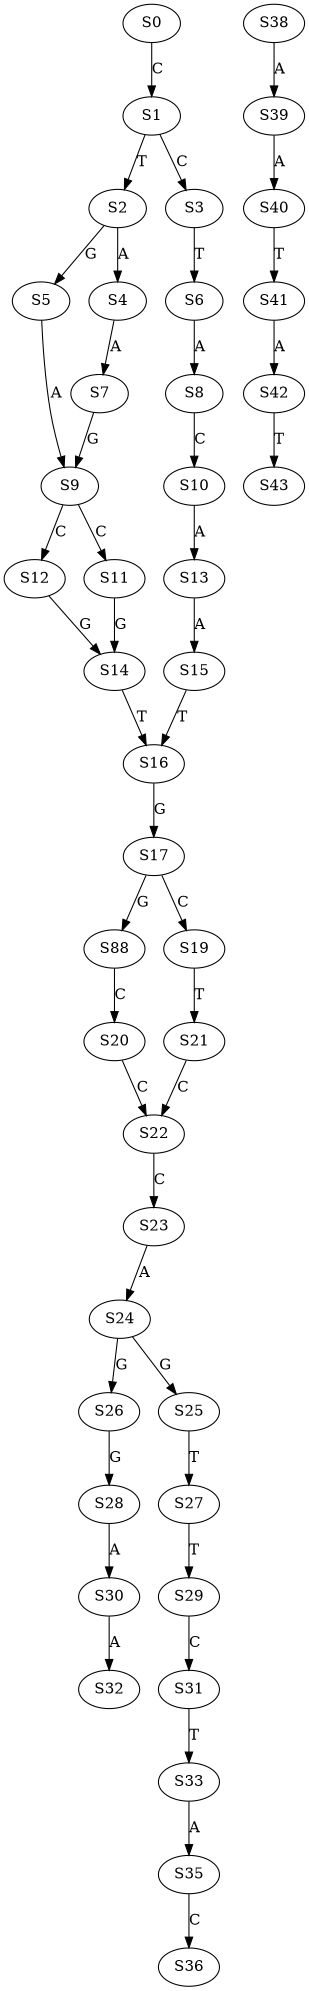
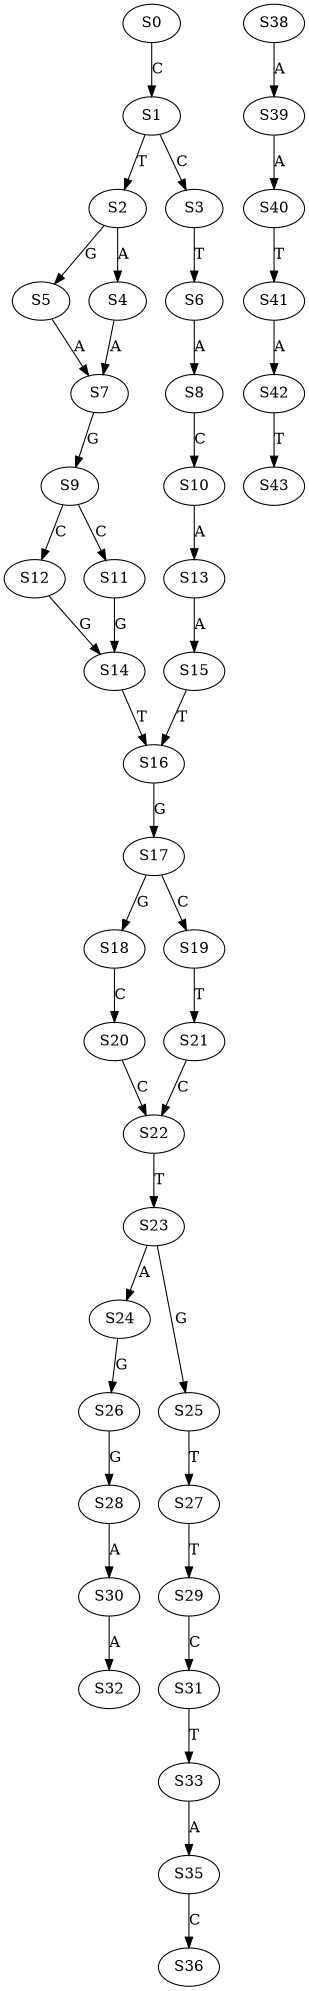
(47, 389) -> (67, 343)
(114, 949) -> (114, 949)
(160, 1180) -> (160, 1180)
(151, 1361) -> (170, 1314)
